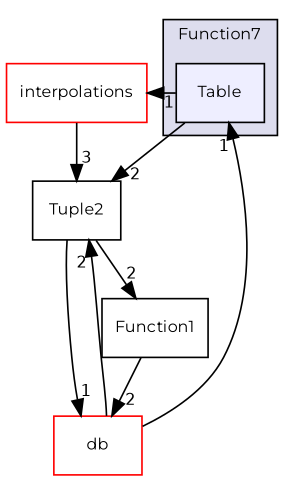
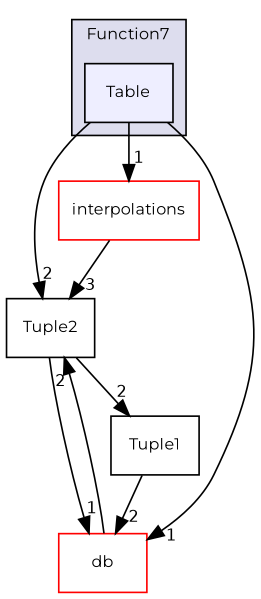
(242, 303) -> (254, 329)
(155, 328) -> (155, 446)
